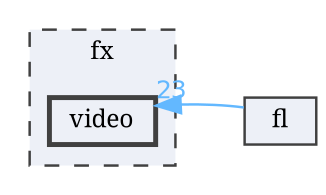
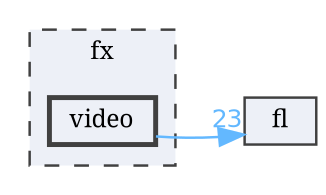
(212, 105) -> (190, 138)
